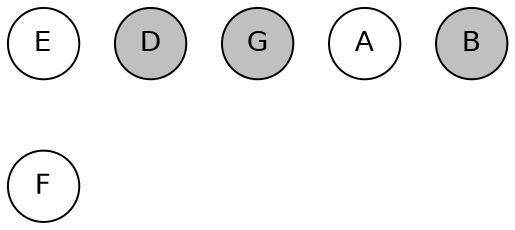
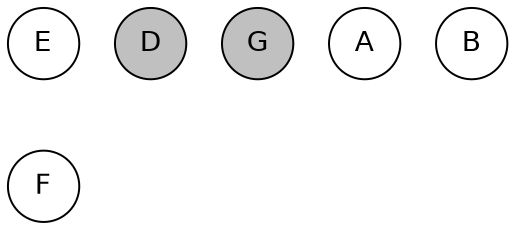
(472, 44) -> (472, 44)
